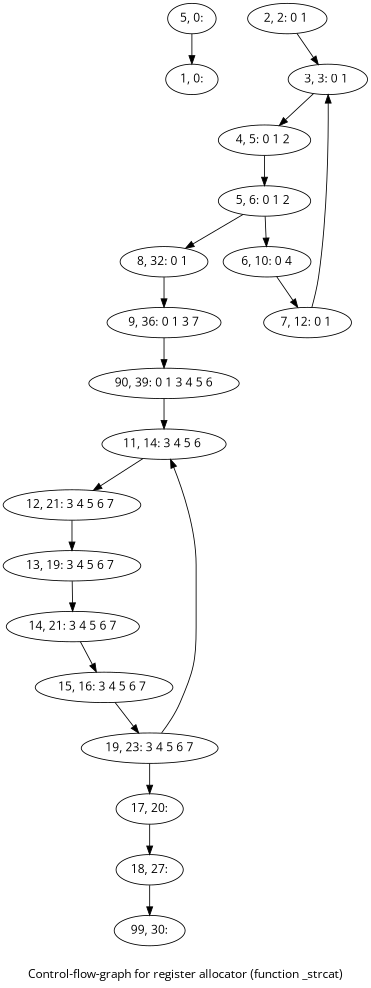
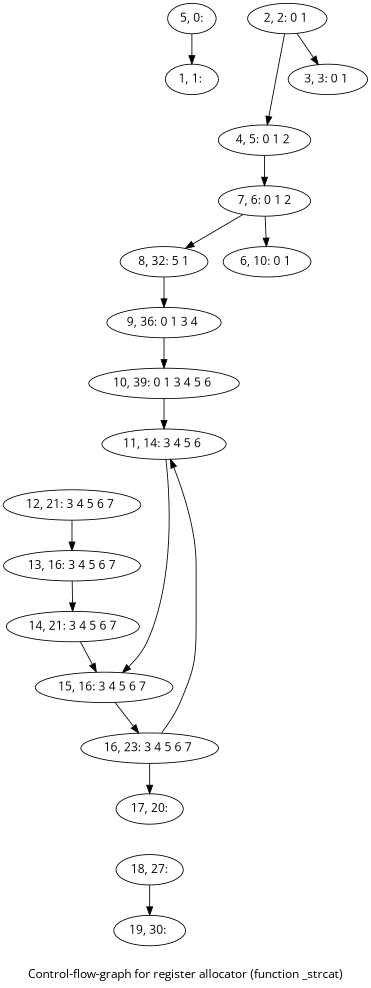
(192, 79) -> (192, 79)
(300, 107) -> (277, 75)
(265, 201) -> (265, 201)
(164, 262) -> (164, 262)
(267, 262) -> (267, 262)
(164, 323) -> (164, 323)
(308, 323) -> none
(164, 383) -> (164, 383)
(122, 472) -> (166, 567)
(72, 566) -> (72, 566)
(150, 748) -> (150, 748)
(150, 835) -> none
(150, 931) -> (150, 931)
